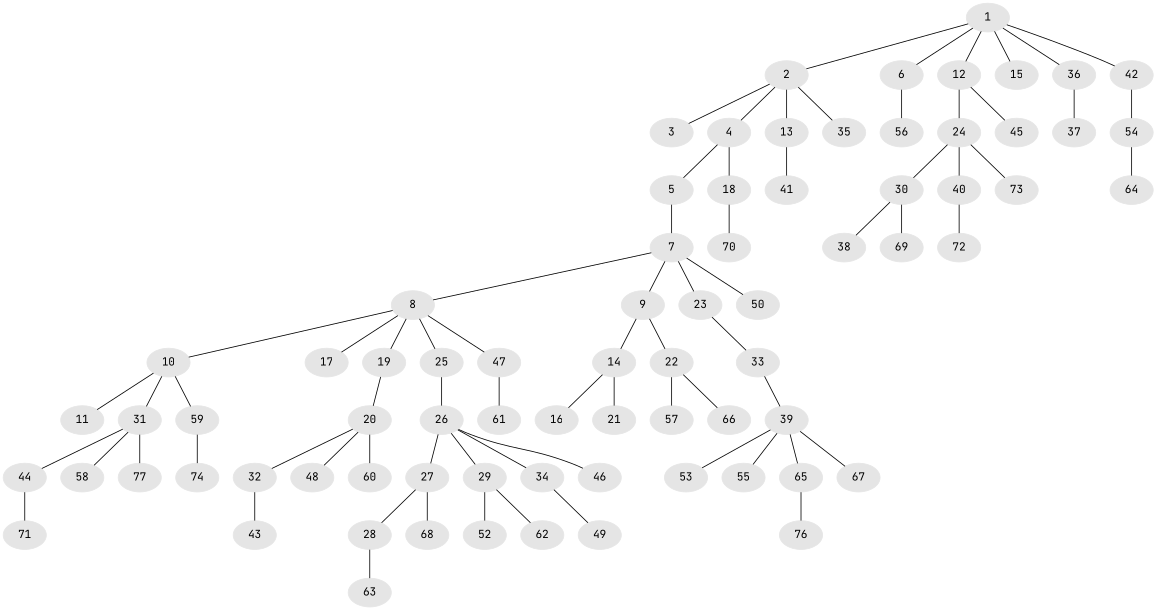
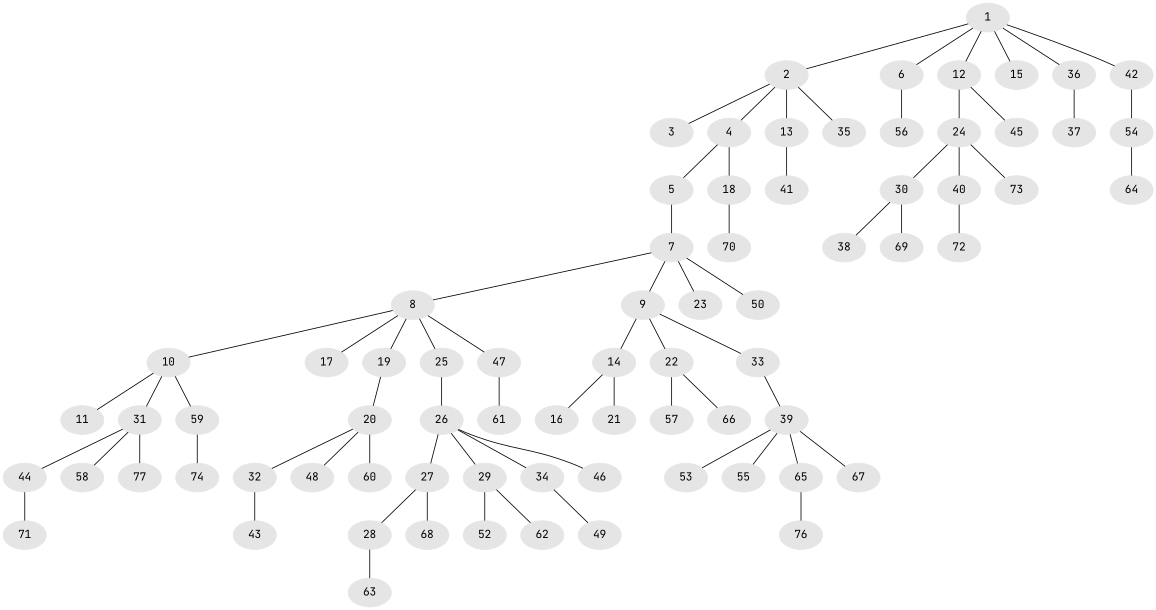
(729, 334) -> (700, 334)
